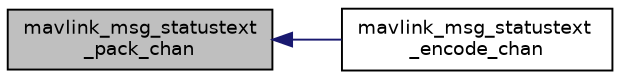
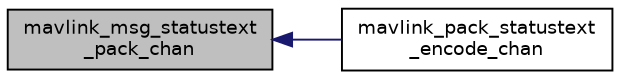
(477, 40) -> (477, 40)
